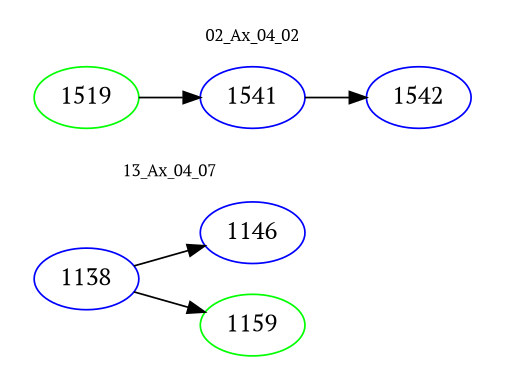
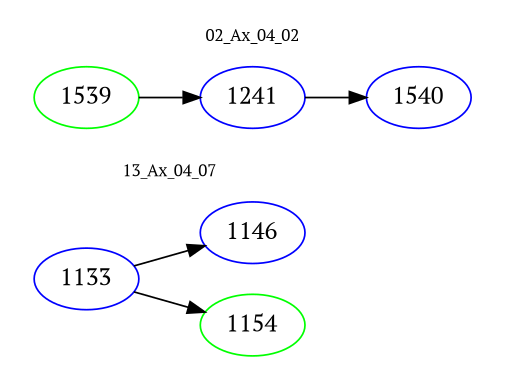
(86, 98) -> (86, 98)
(253, 98) -> (253, 98)
(419, 98) -> (419, 98)
(86, 279) -> (86, 279)
(253, 325) -> (253, 325)
